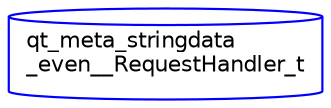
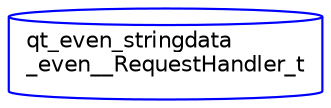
(166, 54) -> (166, 54)
